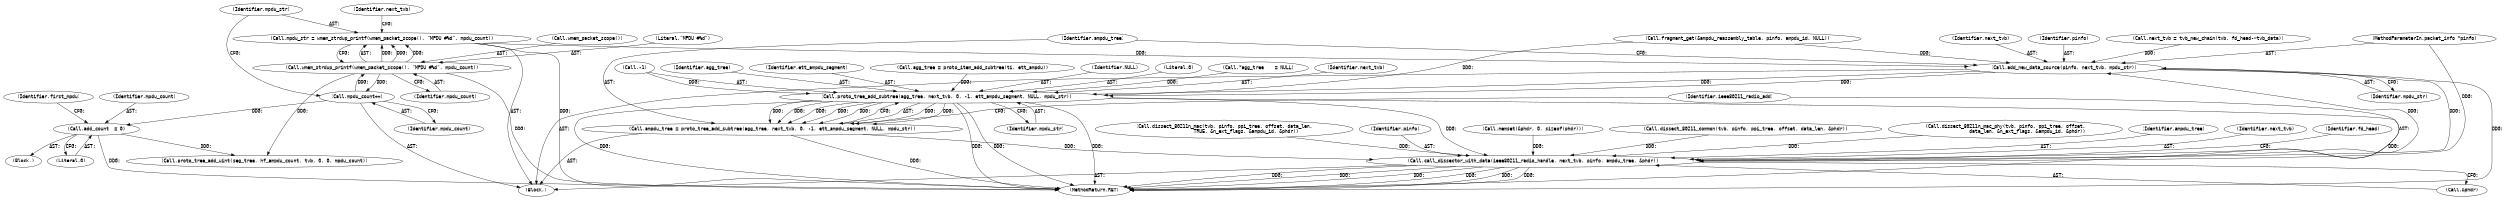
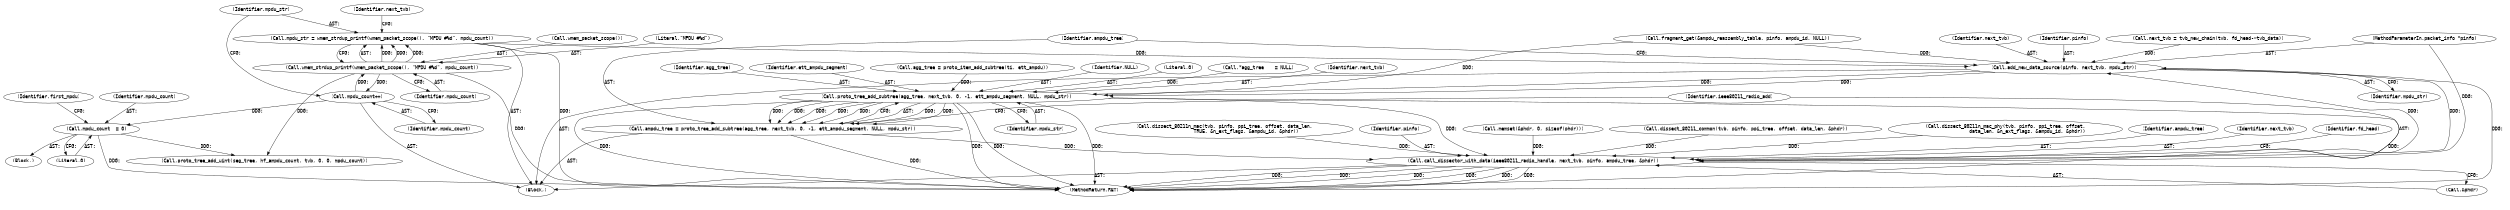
(635, 68) -> none
(96, 129) -> (96, 129)
